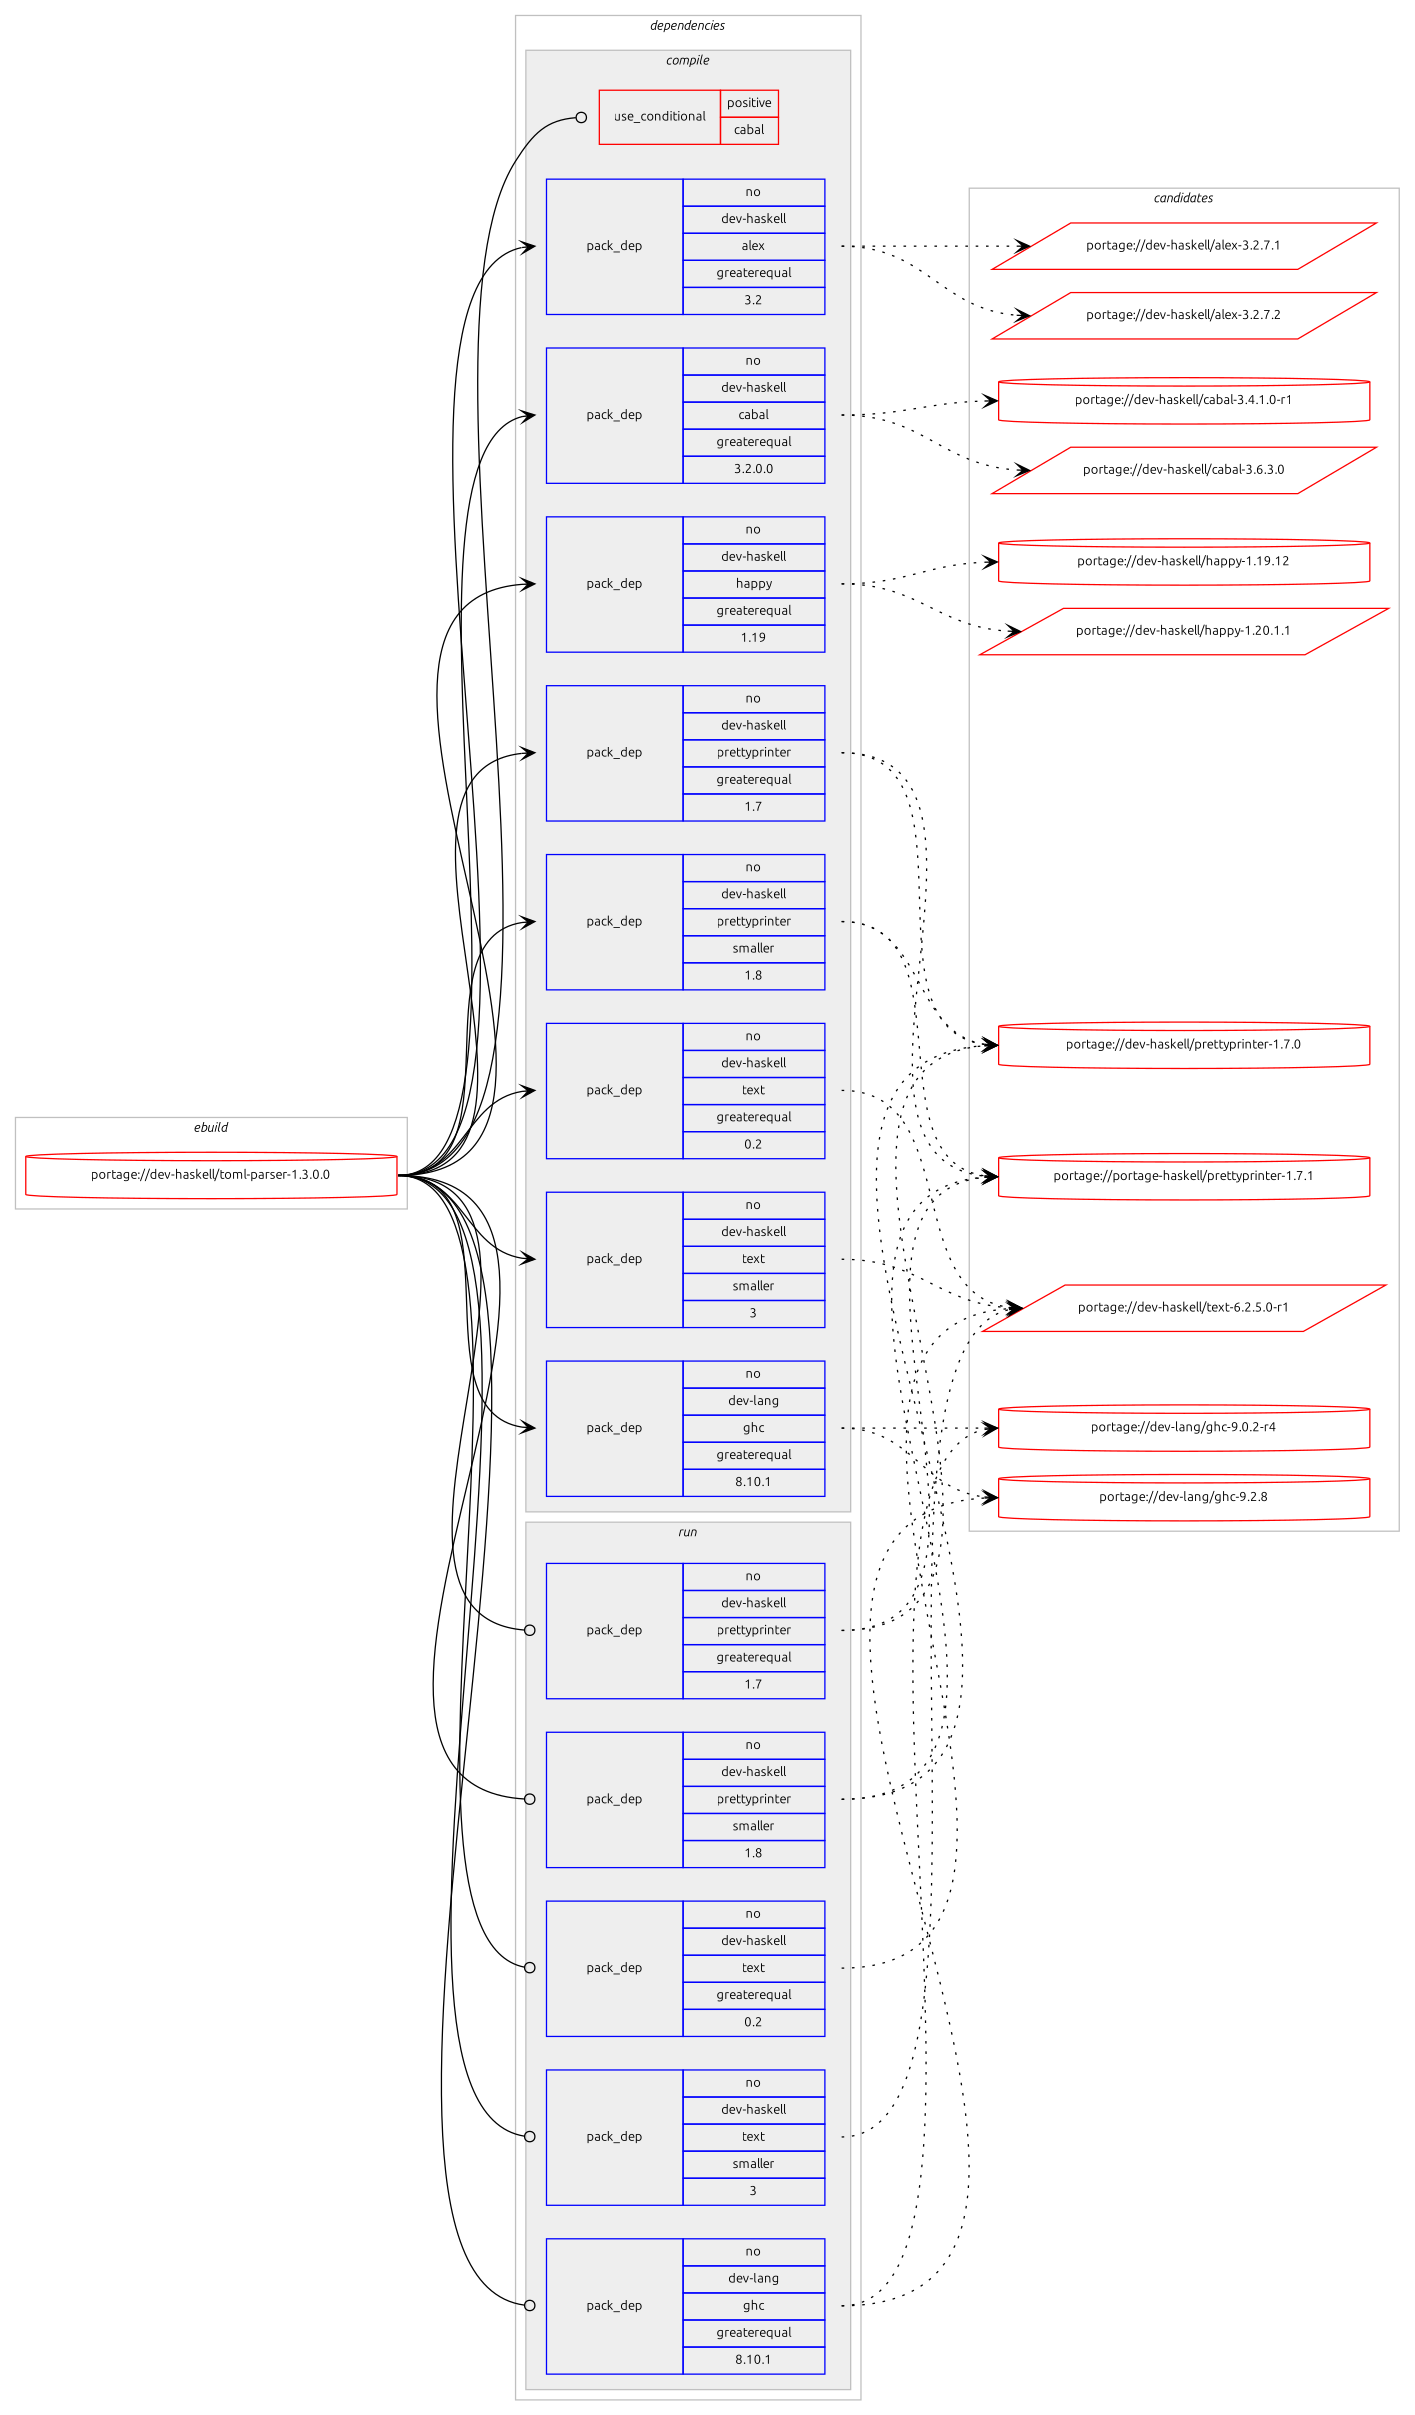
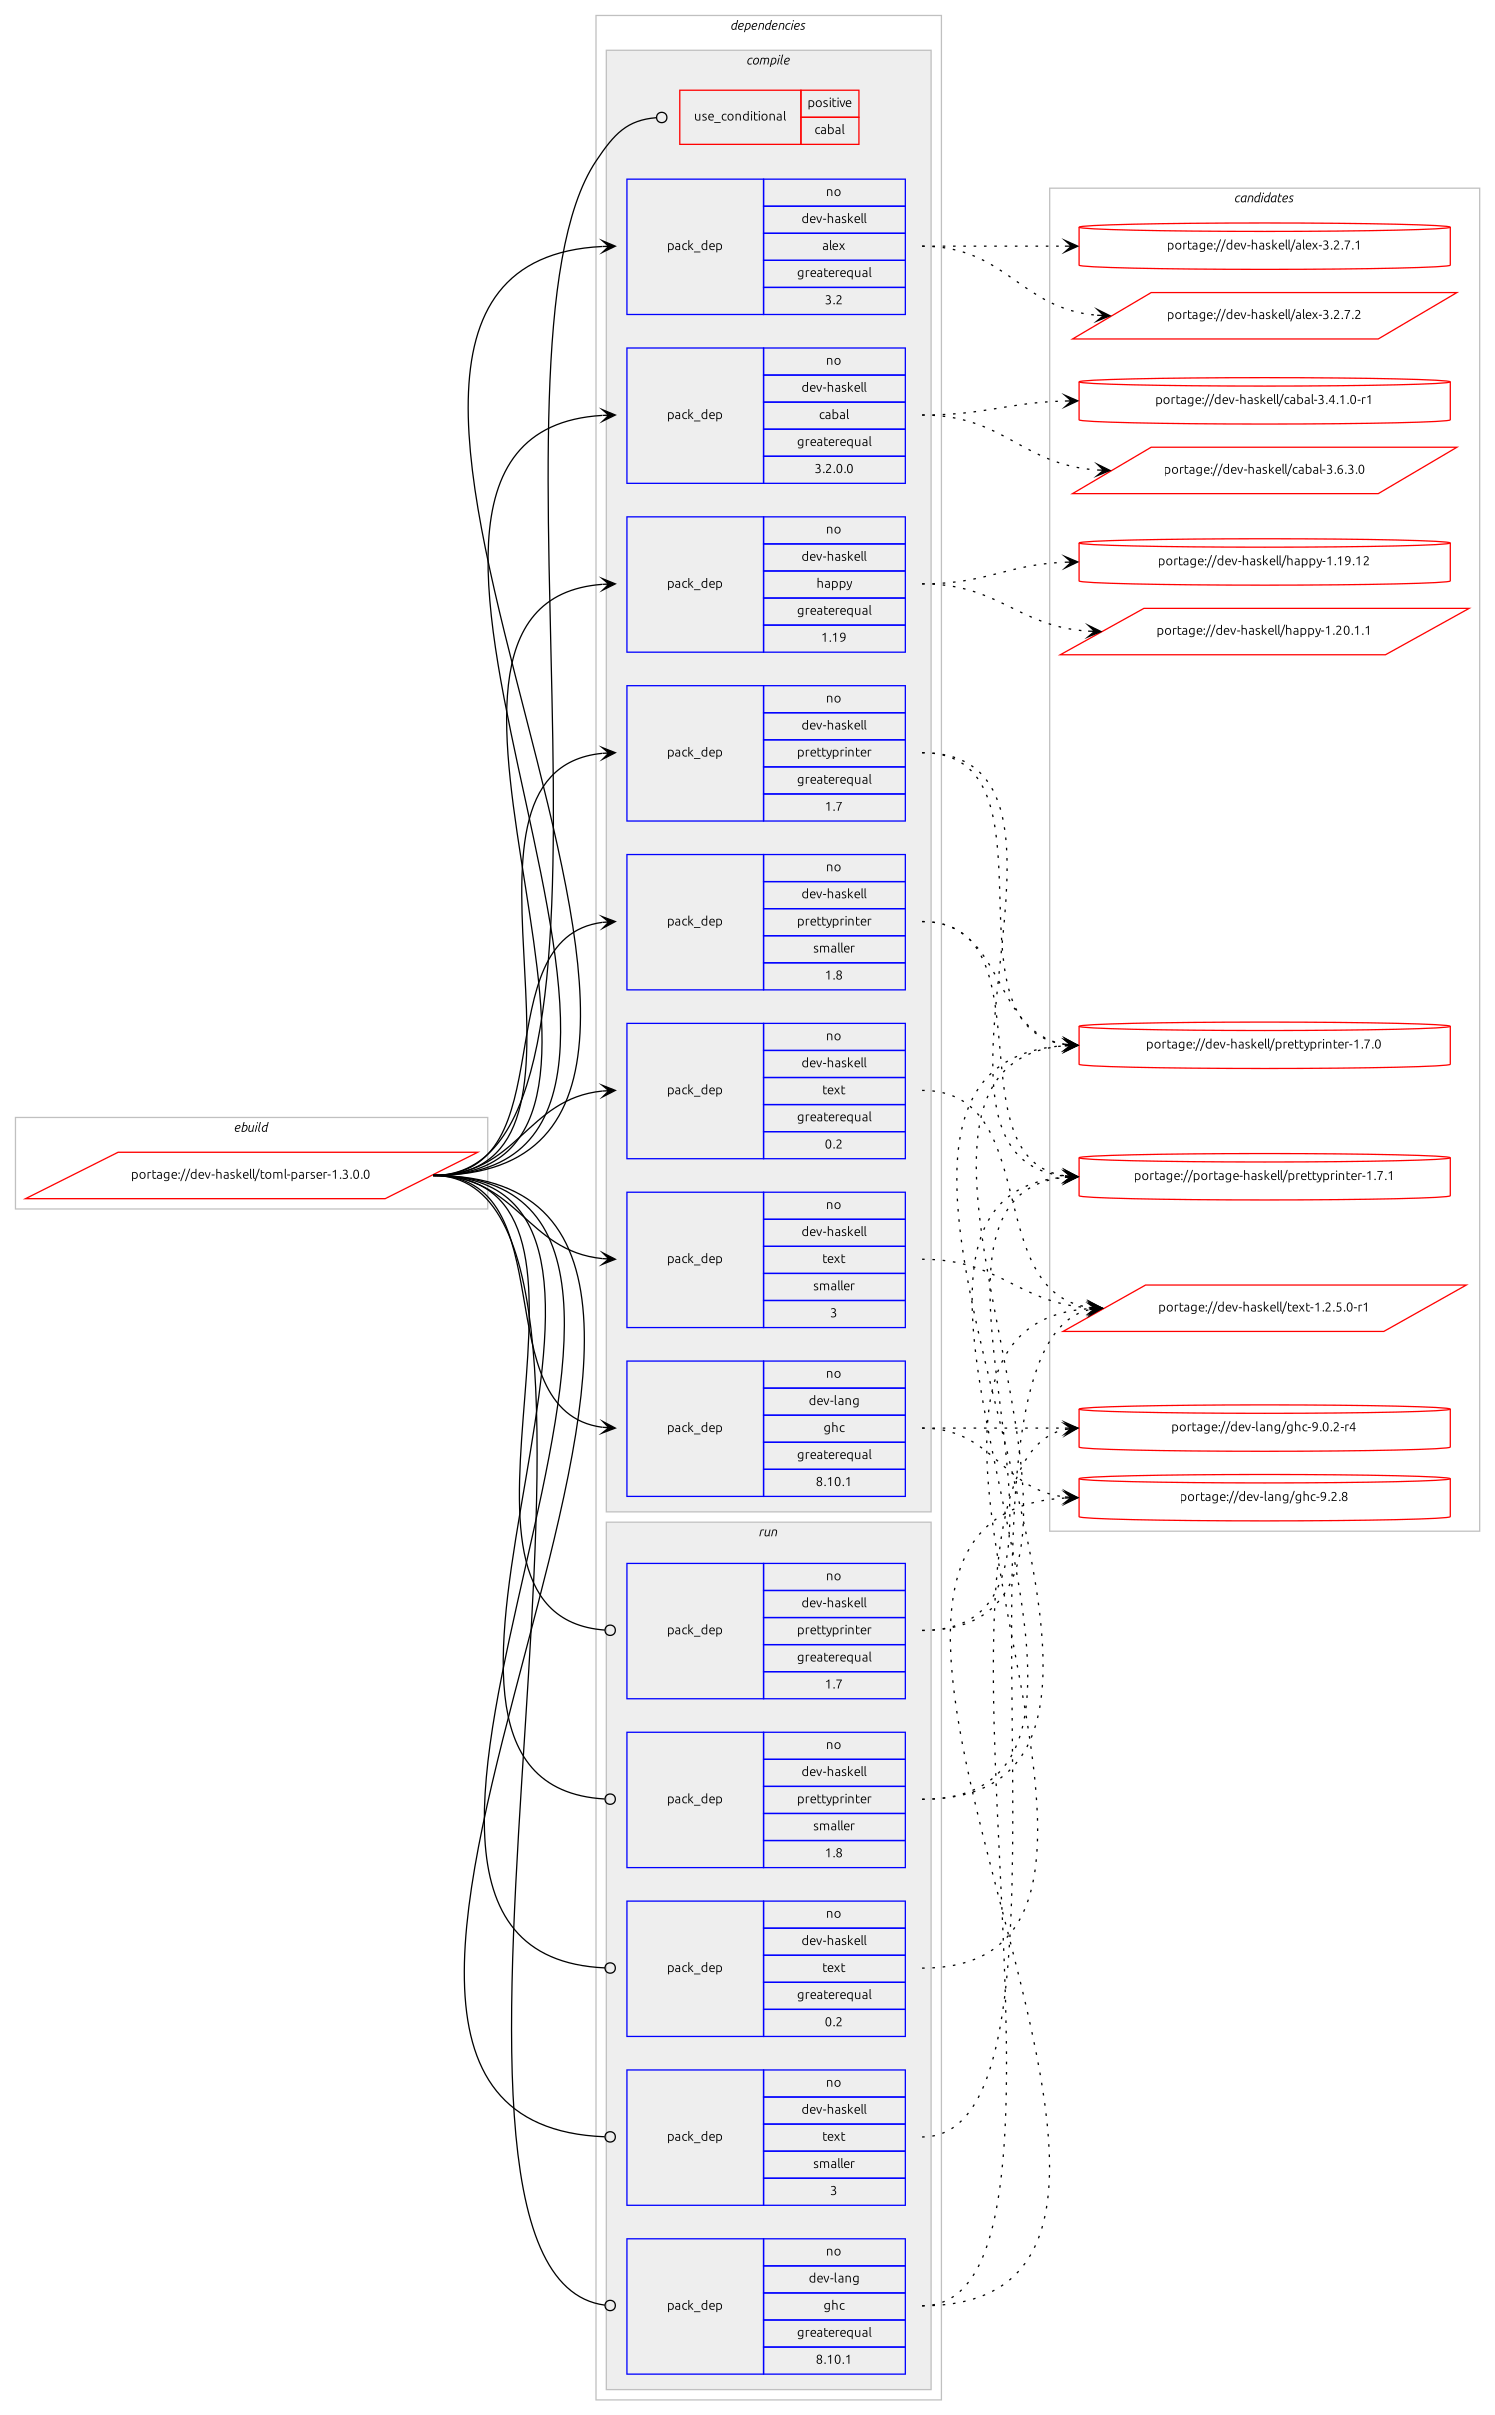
(1184, 246) -> (1265, 246)
(211, 1175) -> (252, 1175)
(1184, 1308) -> (1265, 1308)
